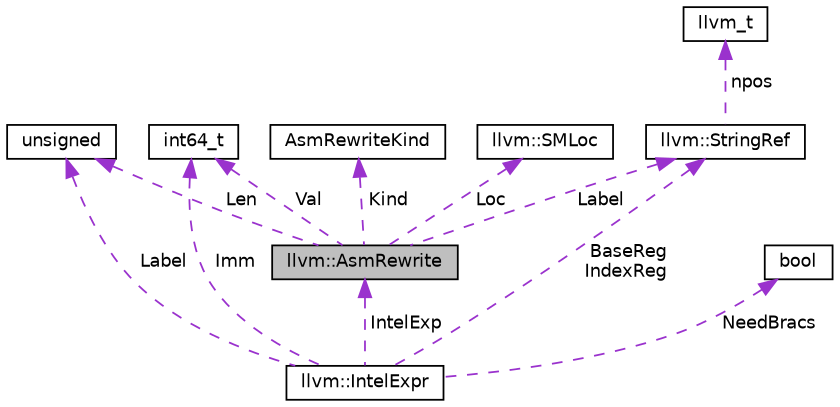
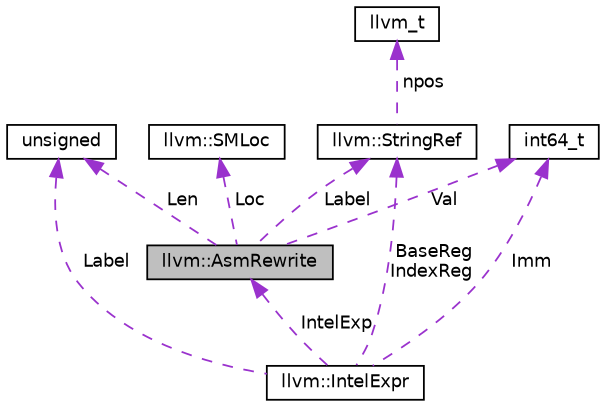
(358, 142) -> none
(799, 262) -> none
